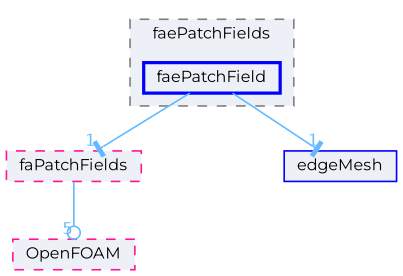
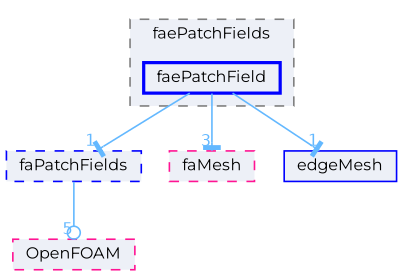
(74, 166) -> (74, 166)
none -> (212, 166)
